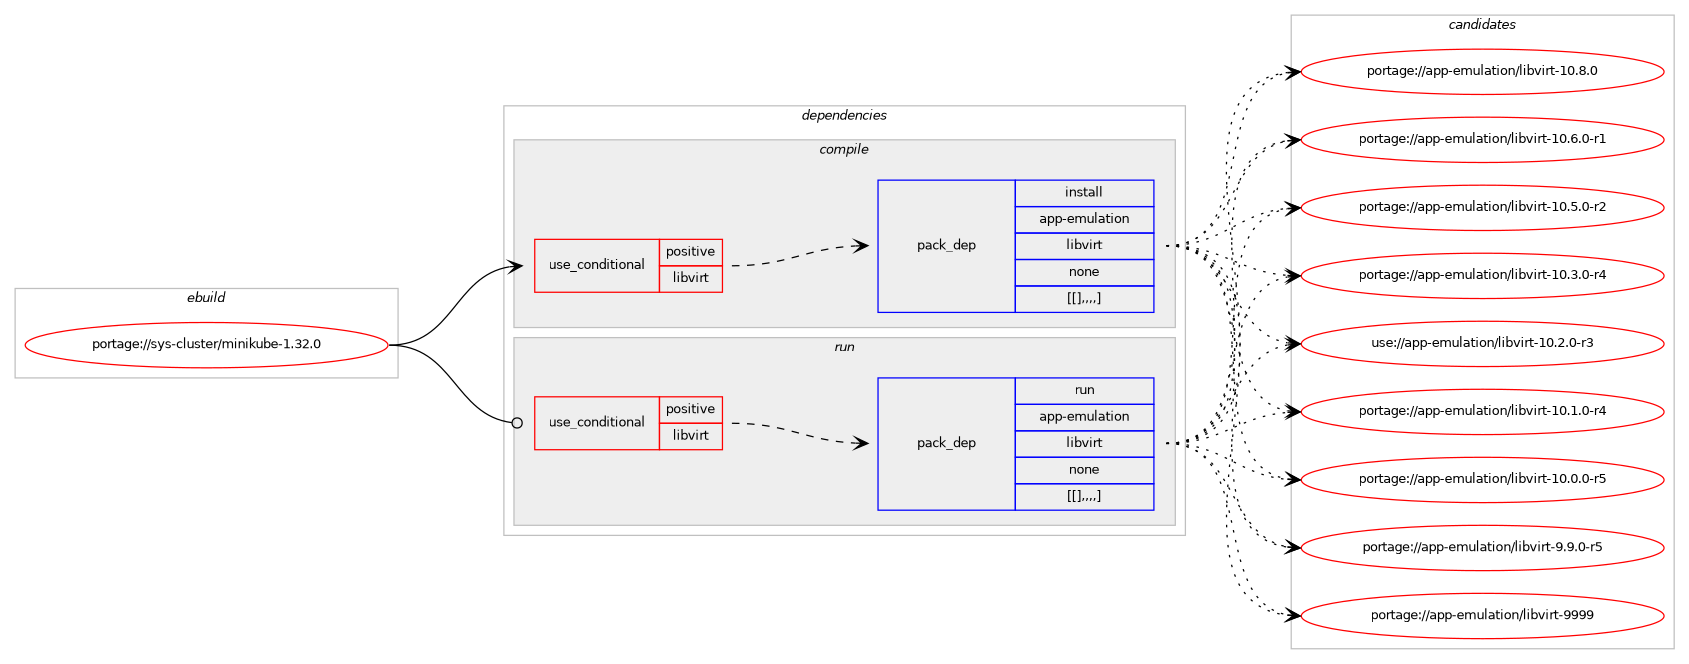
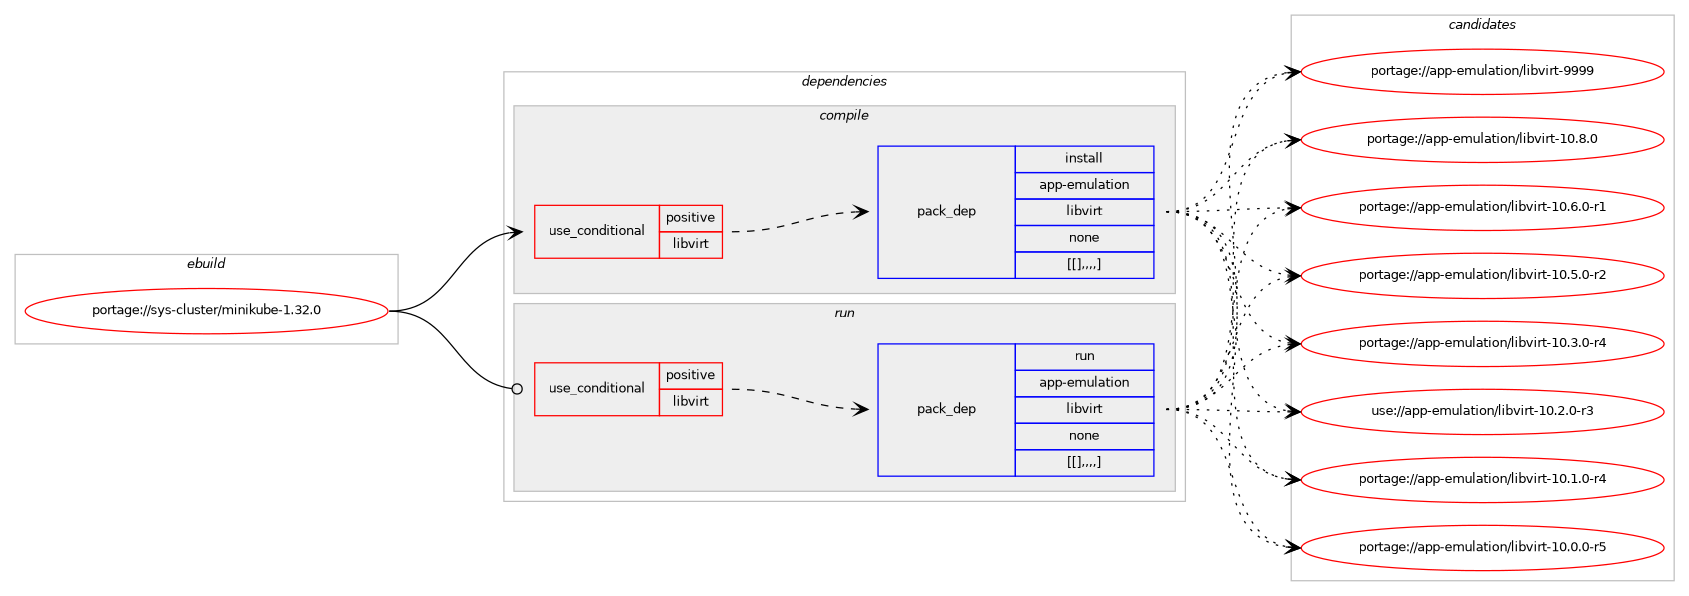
(1483, 548) -> none
